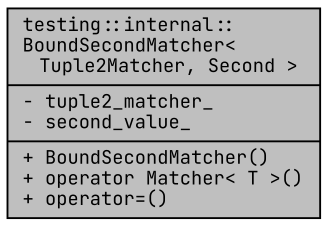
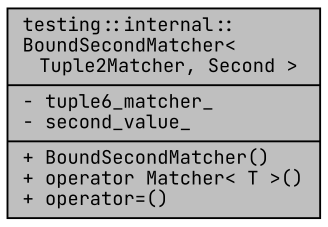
(119, 102) -> (119, 102)
